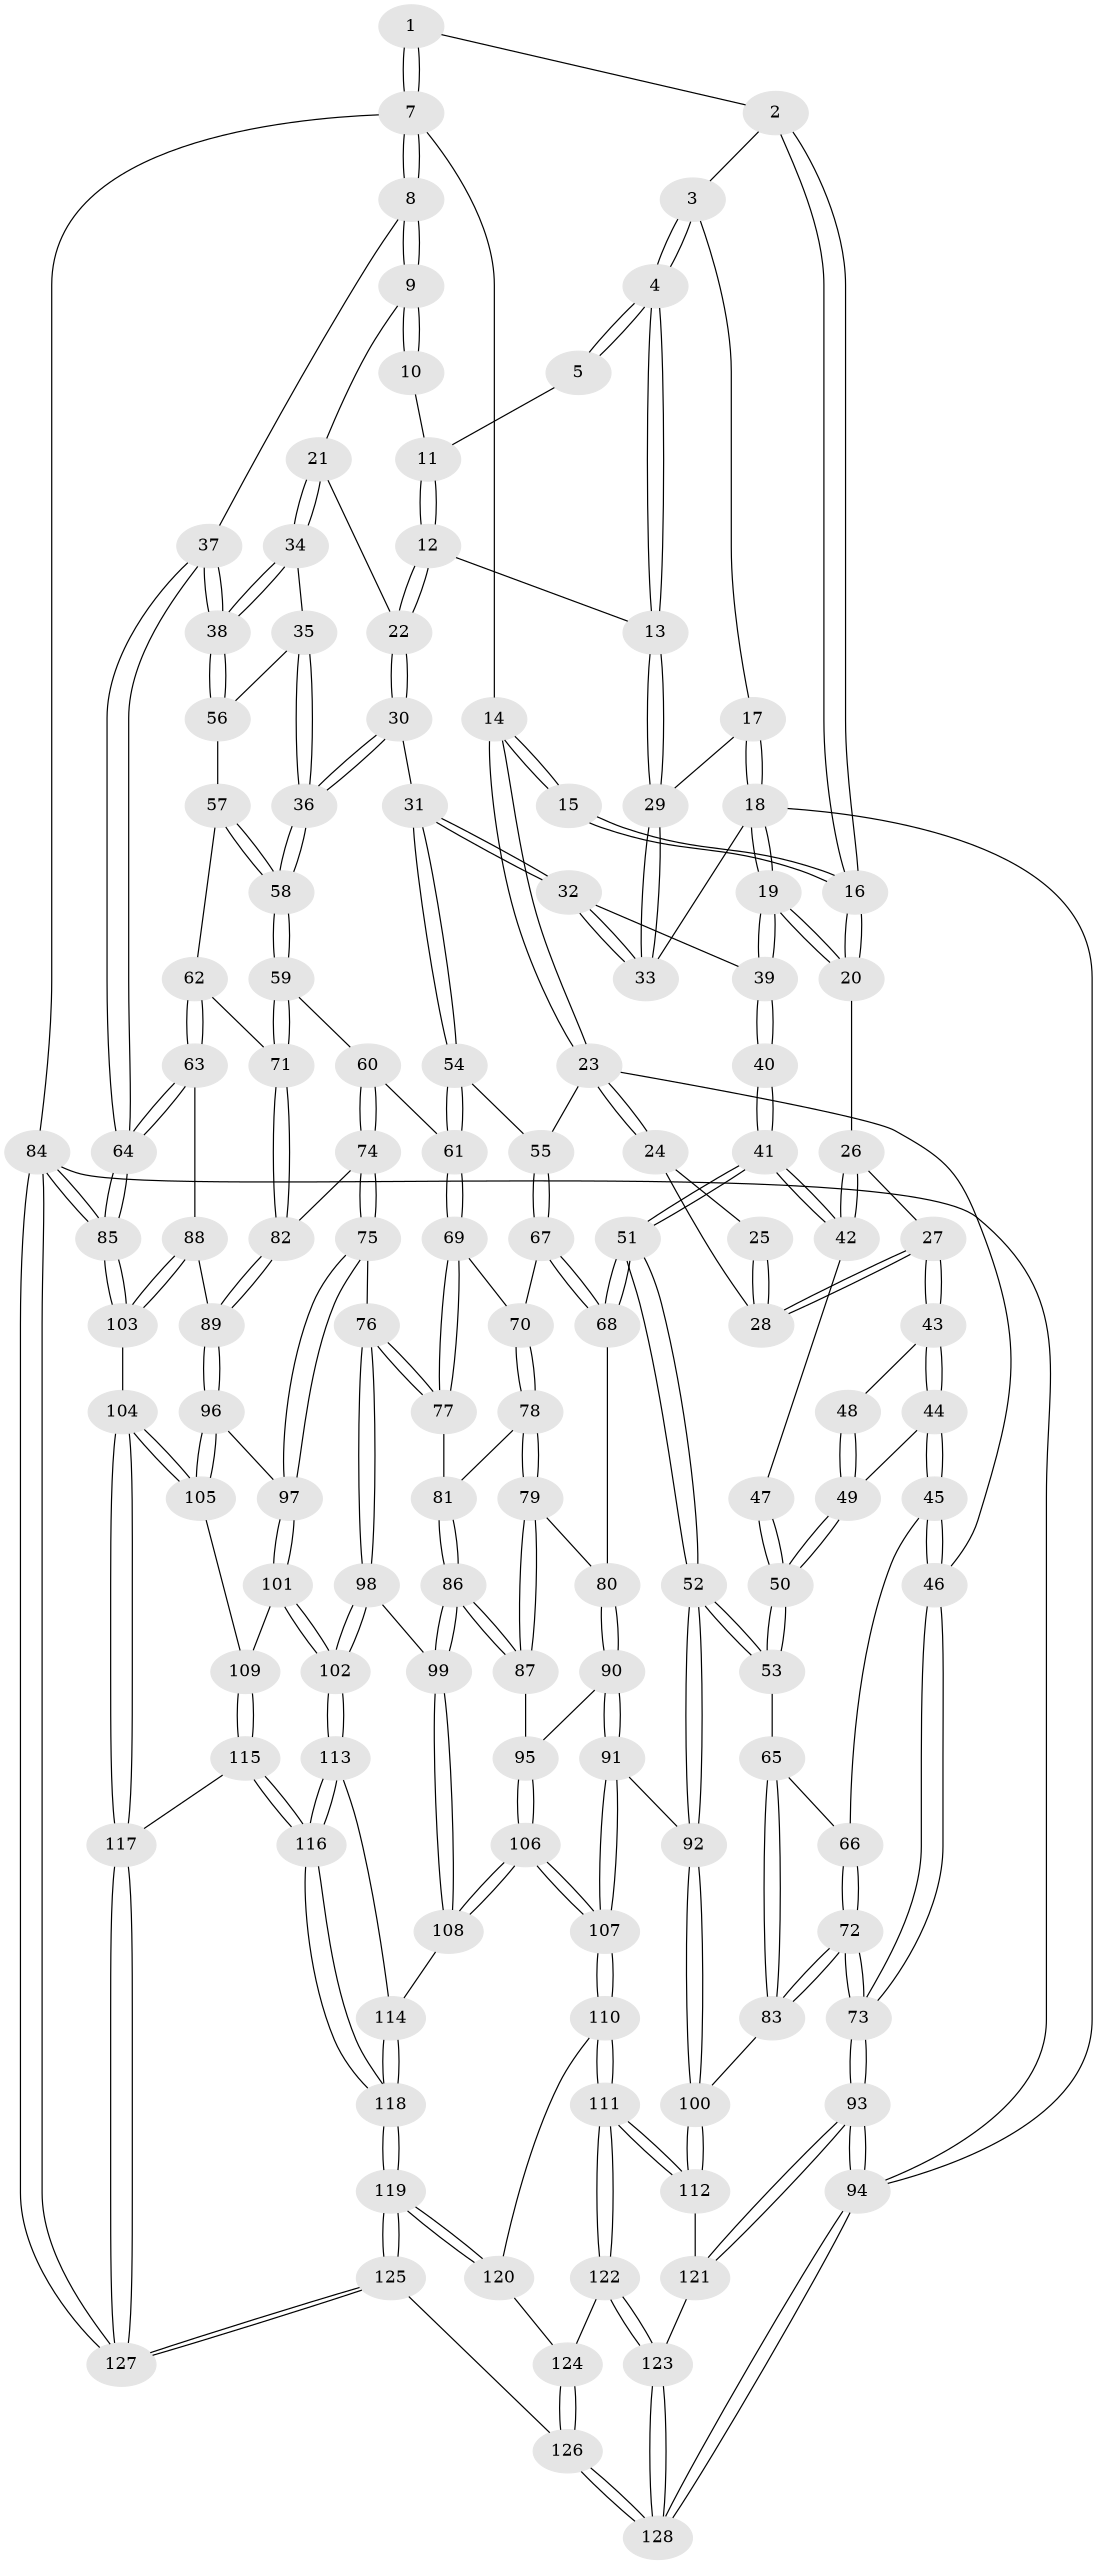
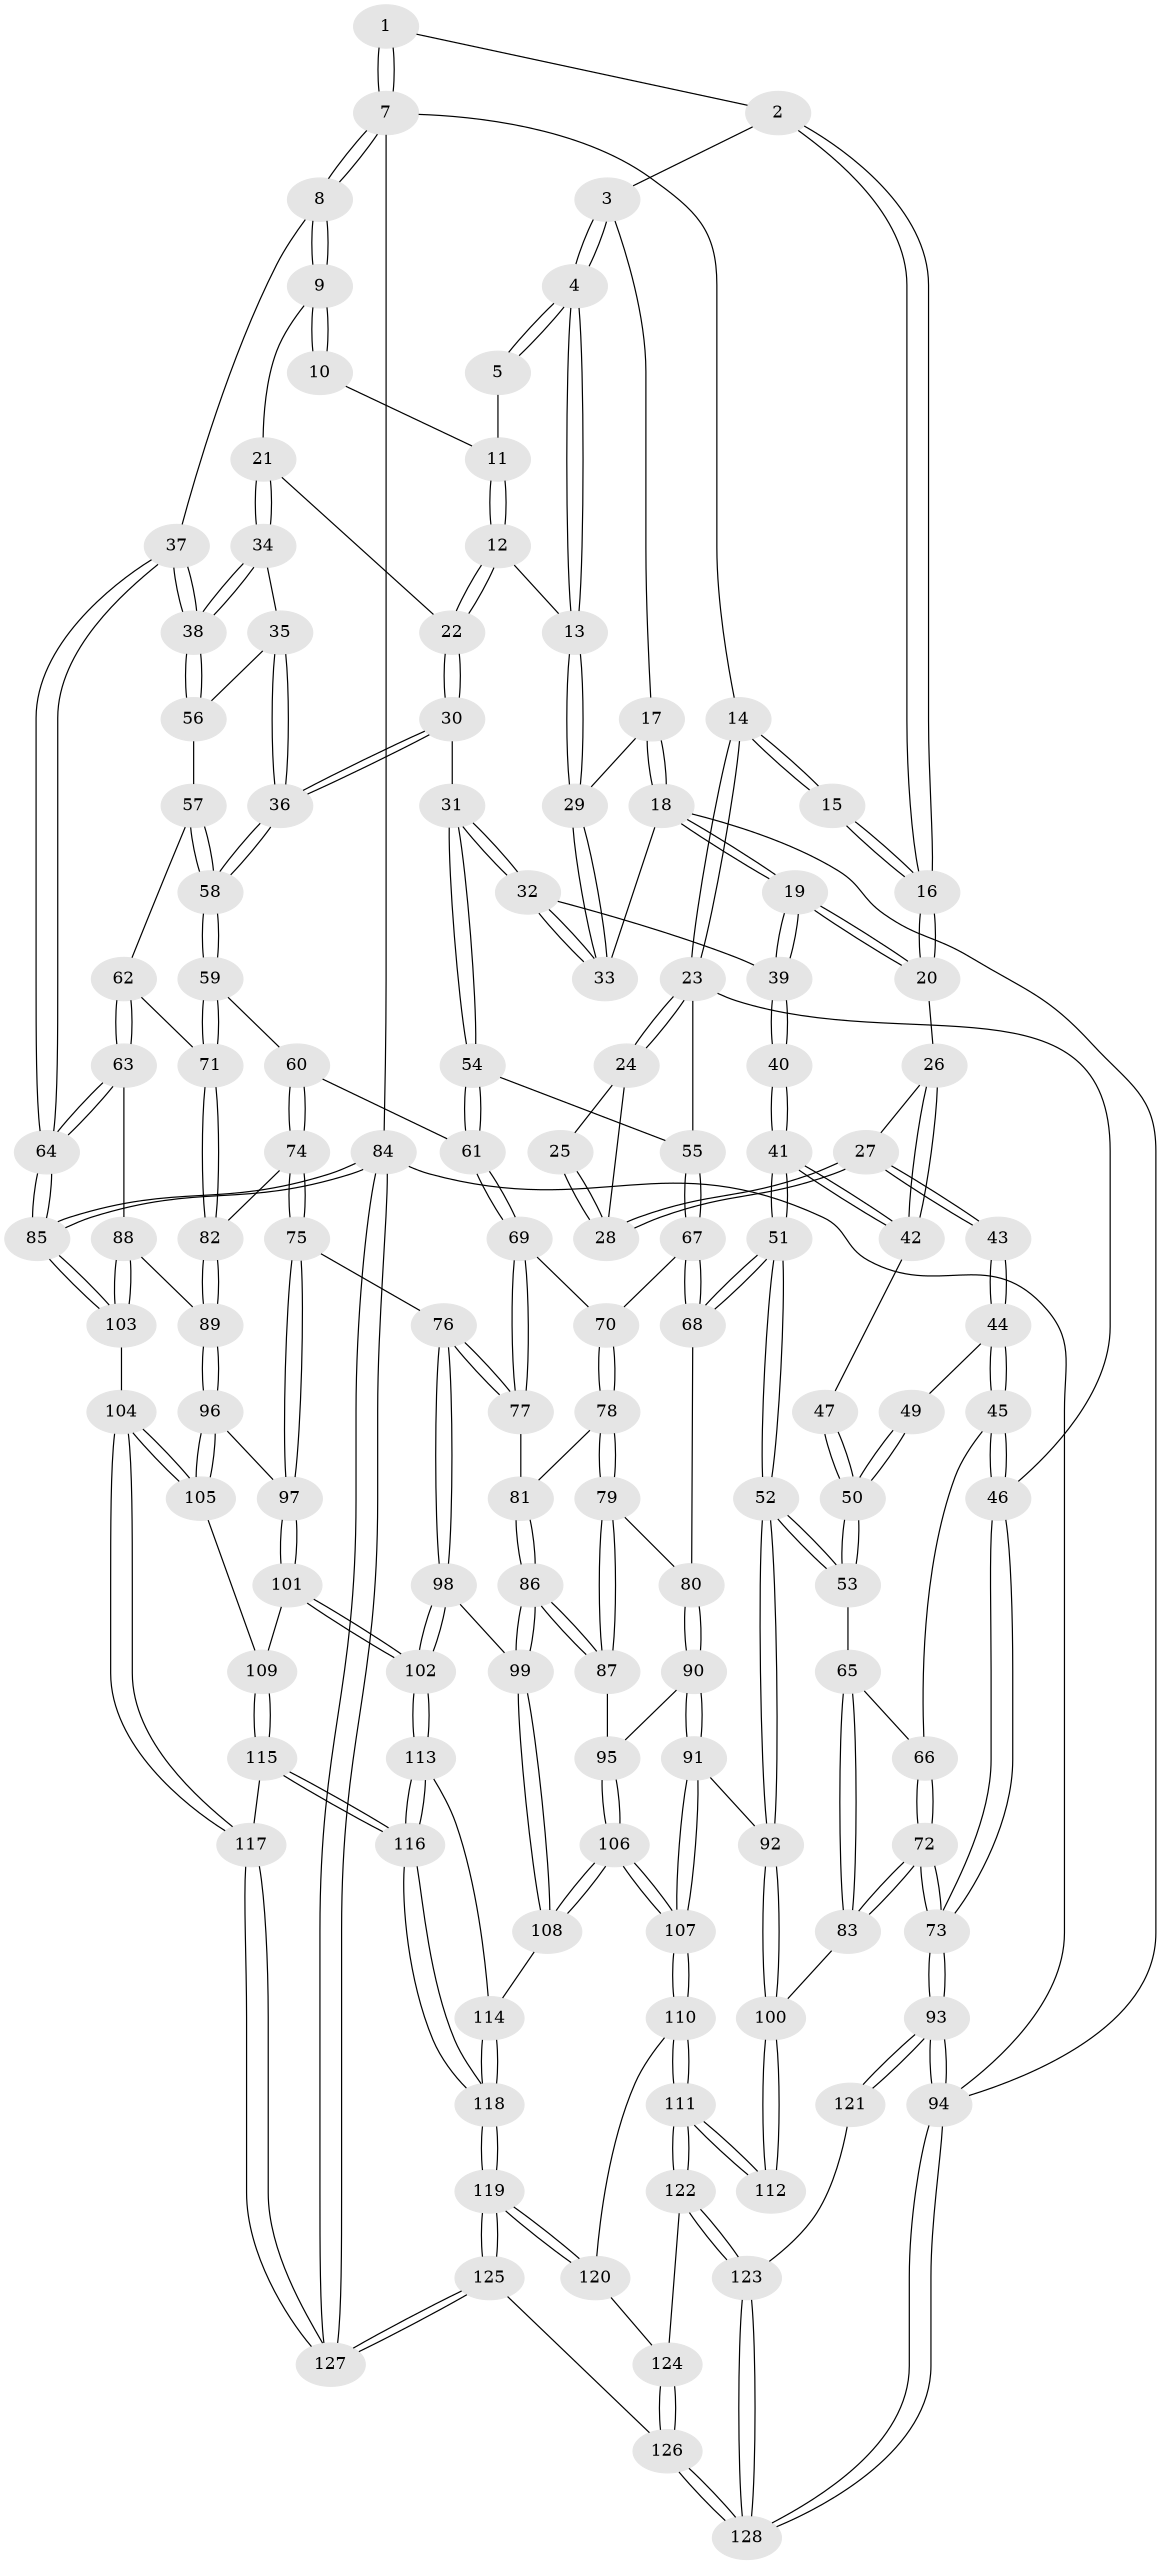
(848, 1412) -> none
(695, 2235) -> none
